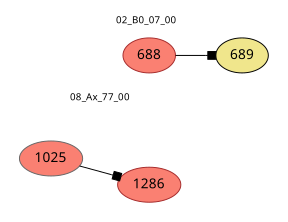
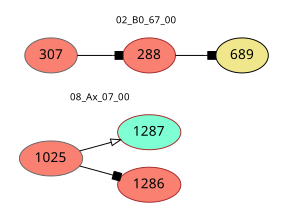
(147, 21) -> (147, 21)
none -> (51, 55)
(149, 55) -> (149, 55)
(100, 98) -> (100, 98)
none -> (149, 132)
